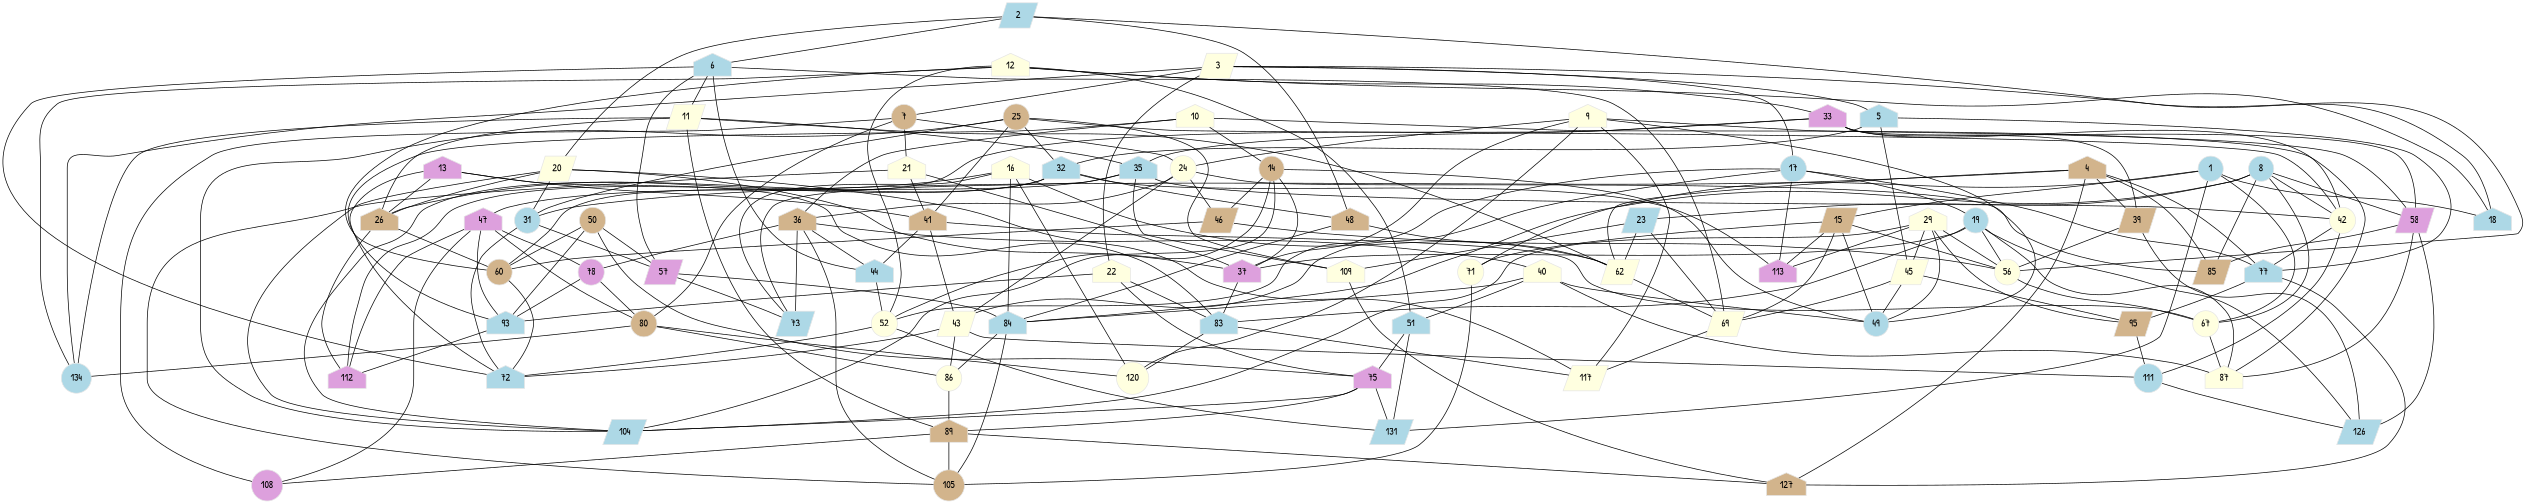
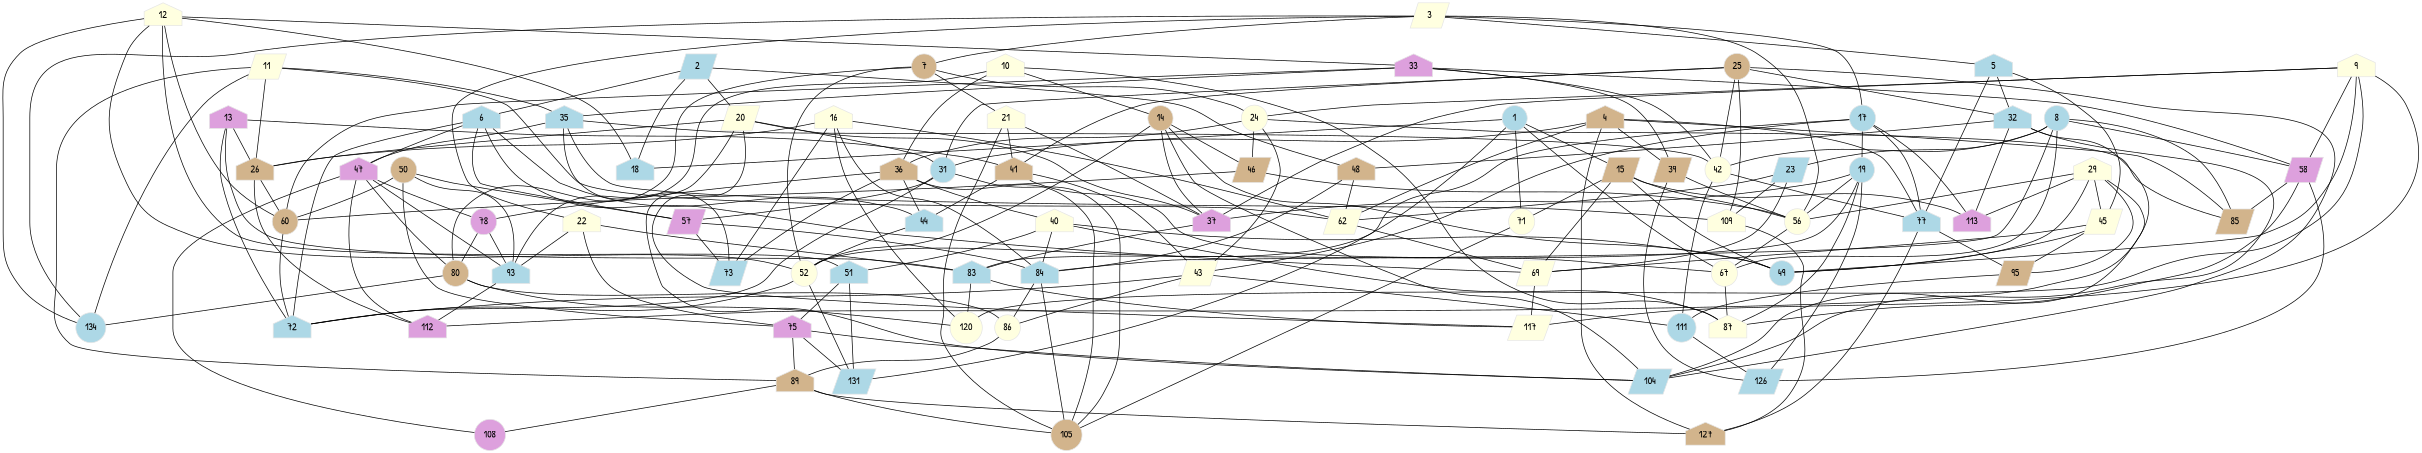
(699, 92) -> (421, 141)
(332, 138) -> (800, 120)
none -> (1120, 243)
